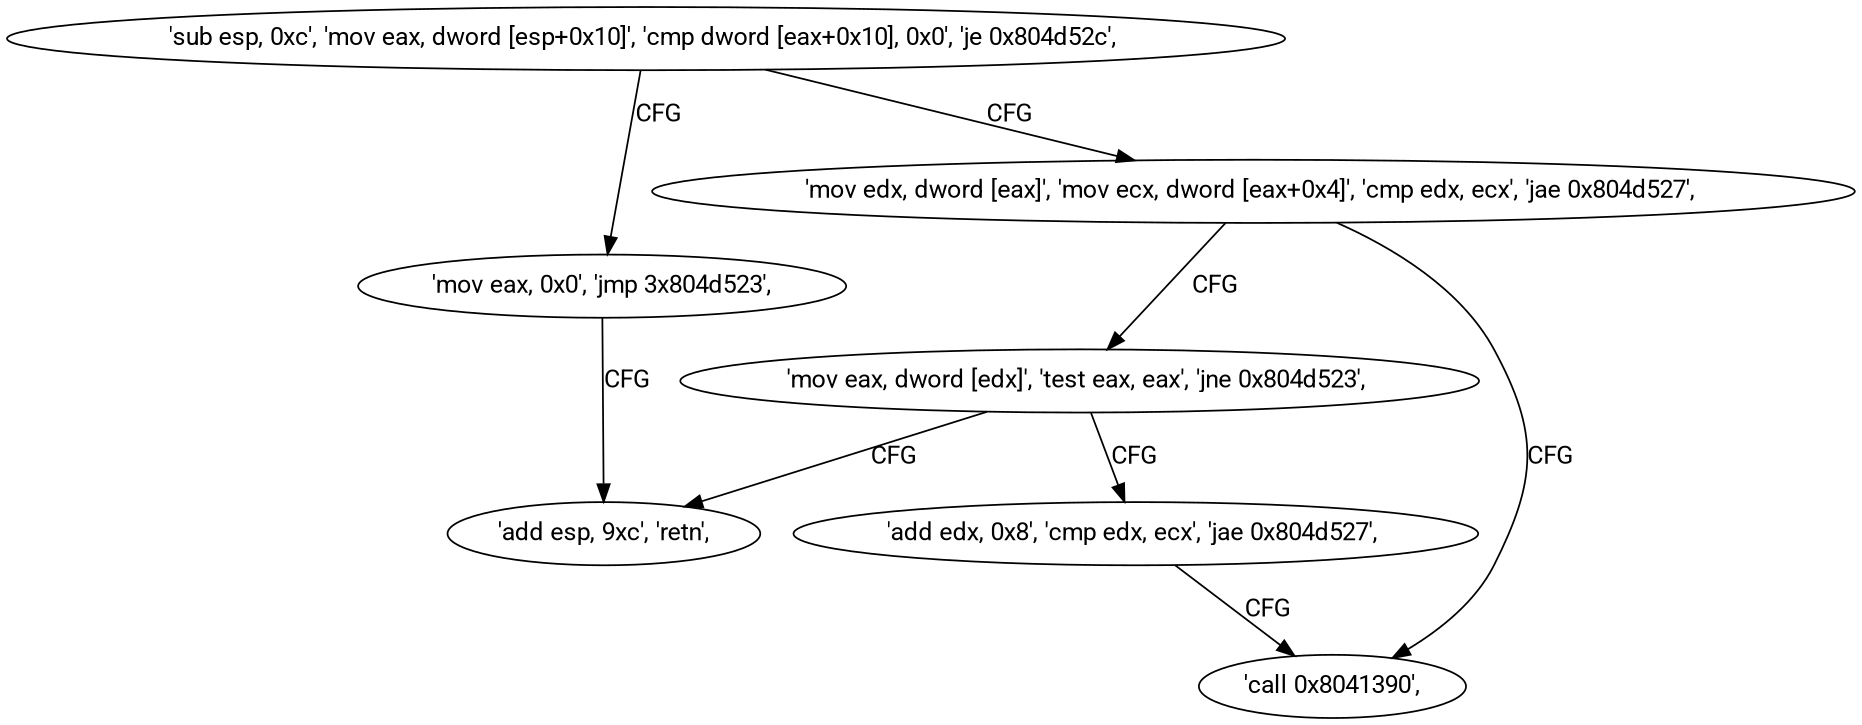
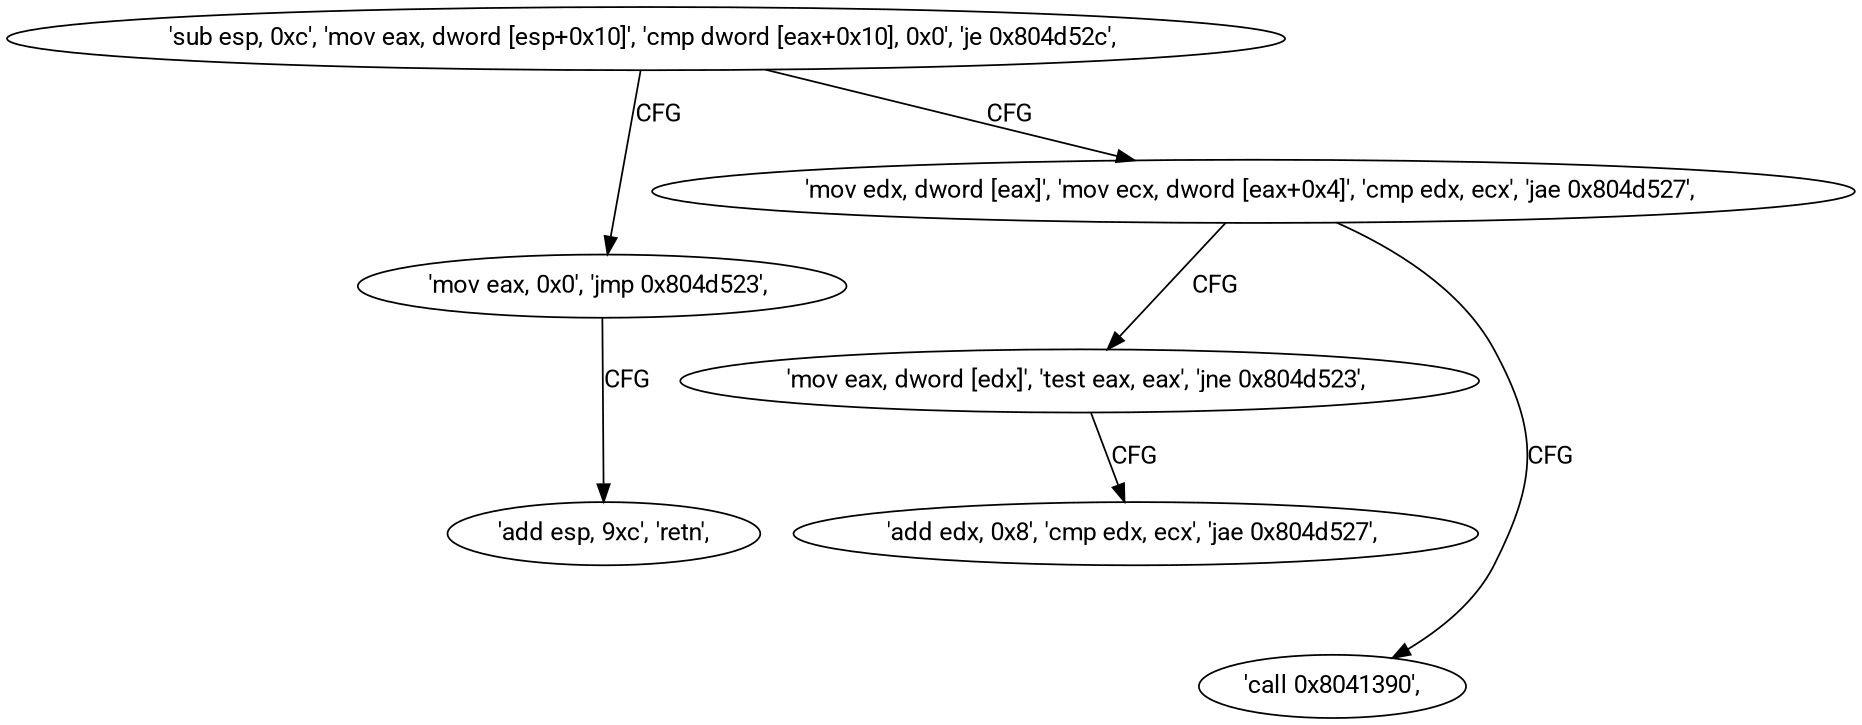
(602, 286) -> (602, 286)
(844, 457) -> none
(1228, 605) -> none
